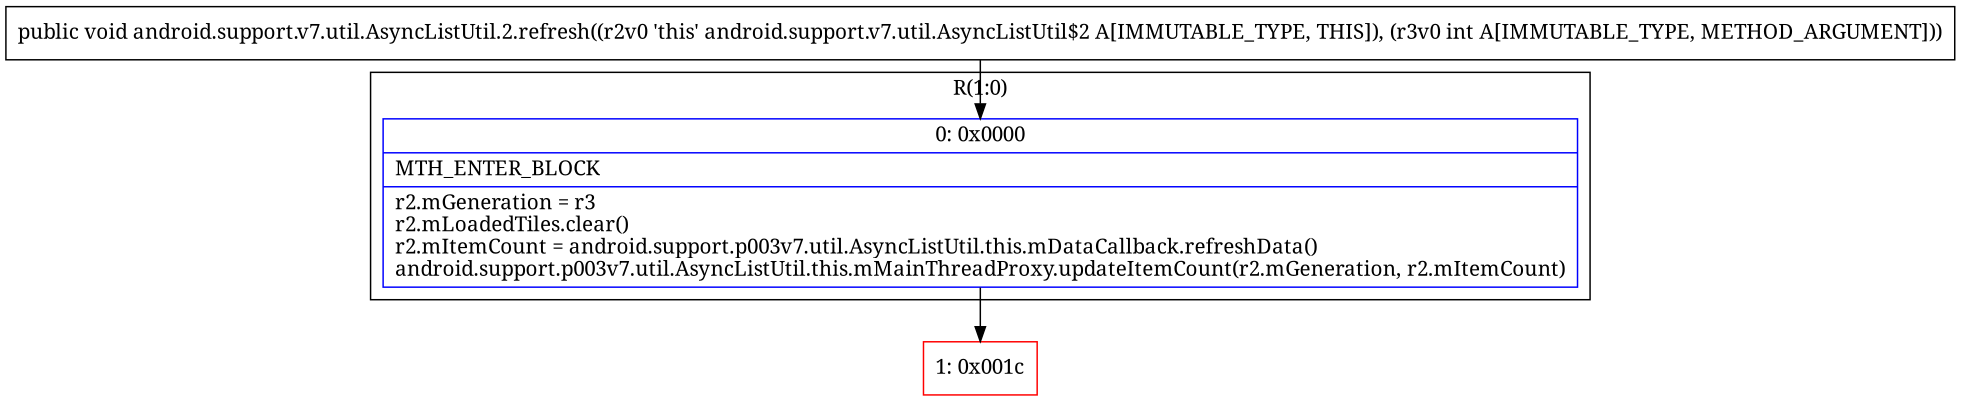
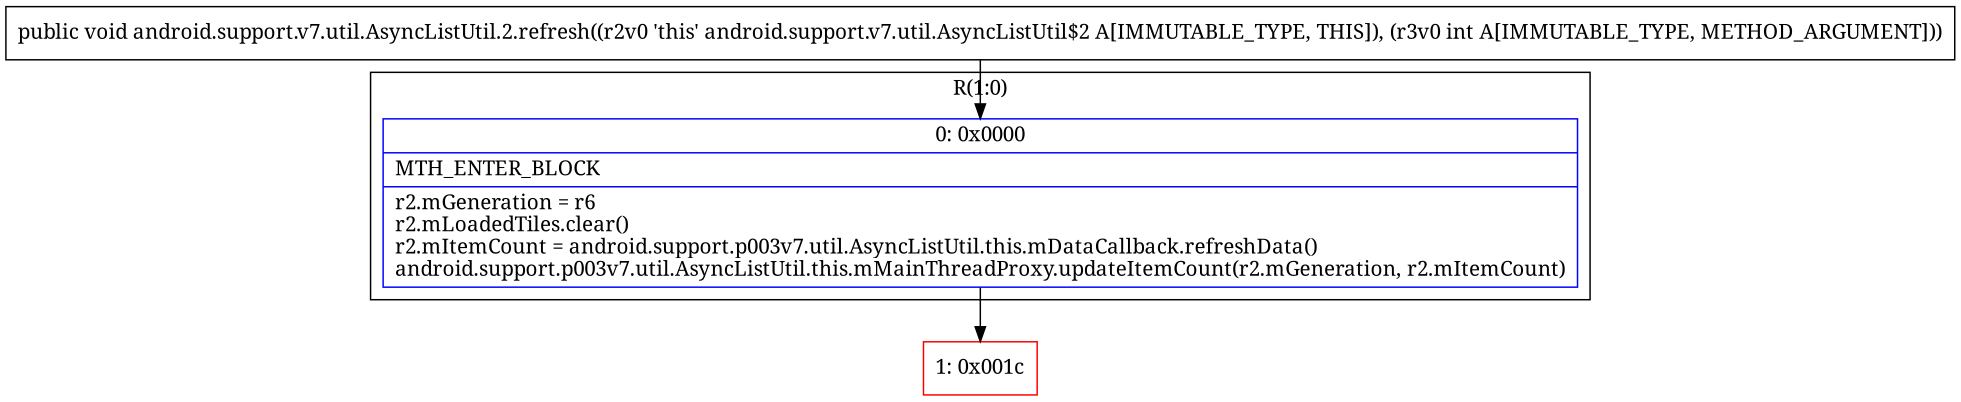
(495, 203) -> (495, 203)
